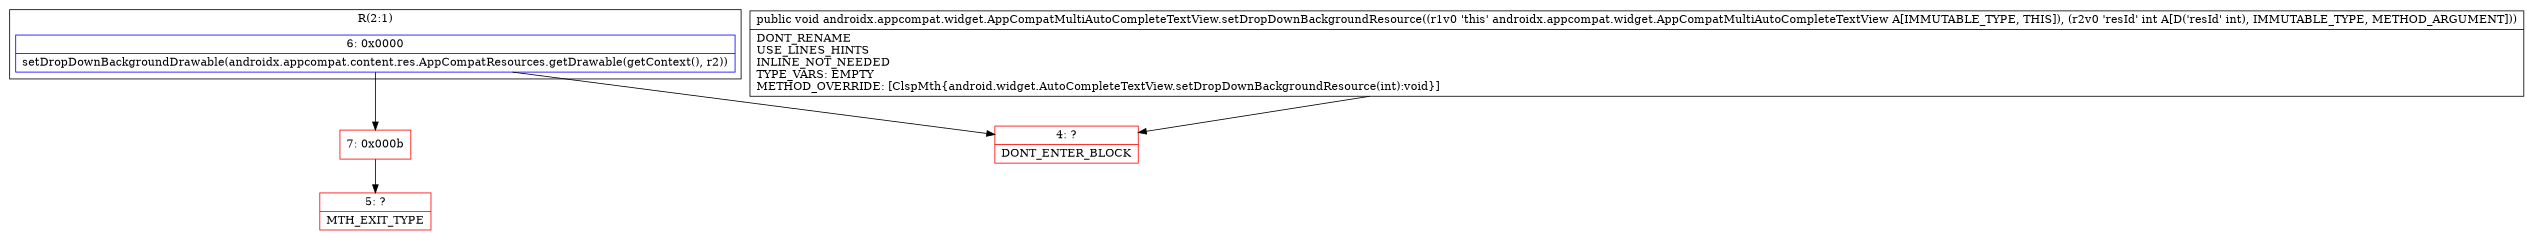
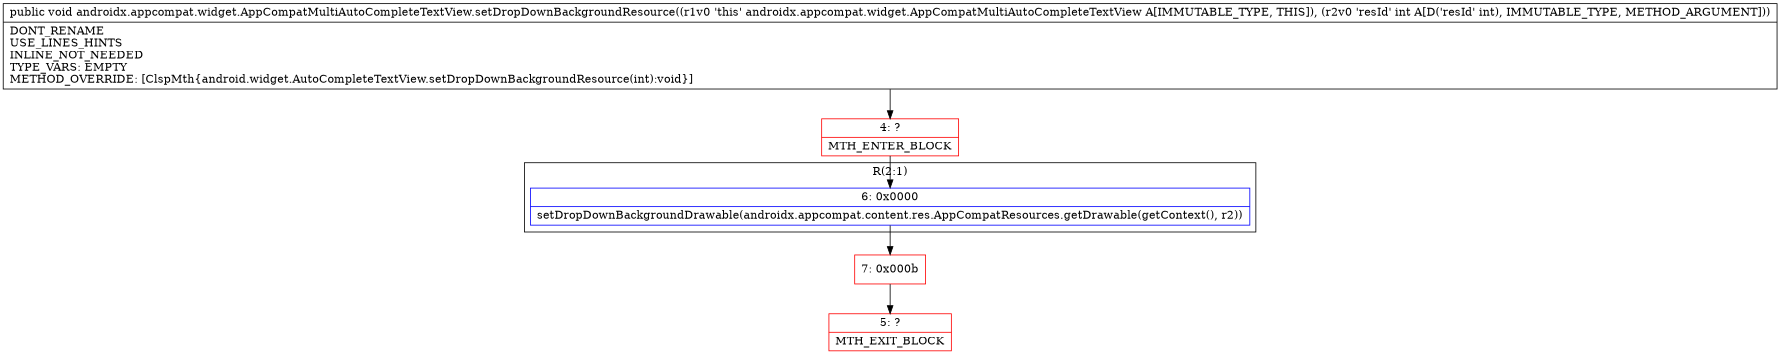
(750, 103) -> (890, 168)
(1067, 153) -> (890, 146)
(375, 220) -> (890, 341)
